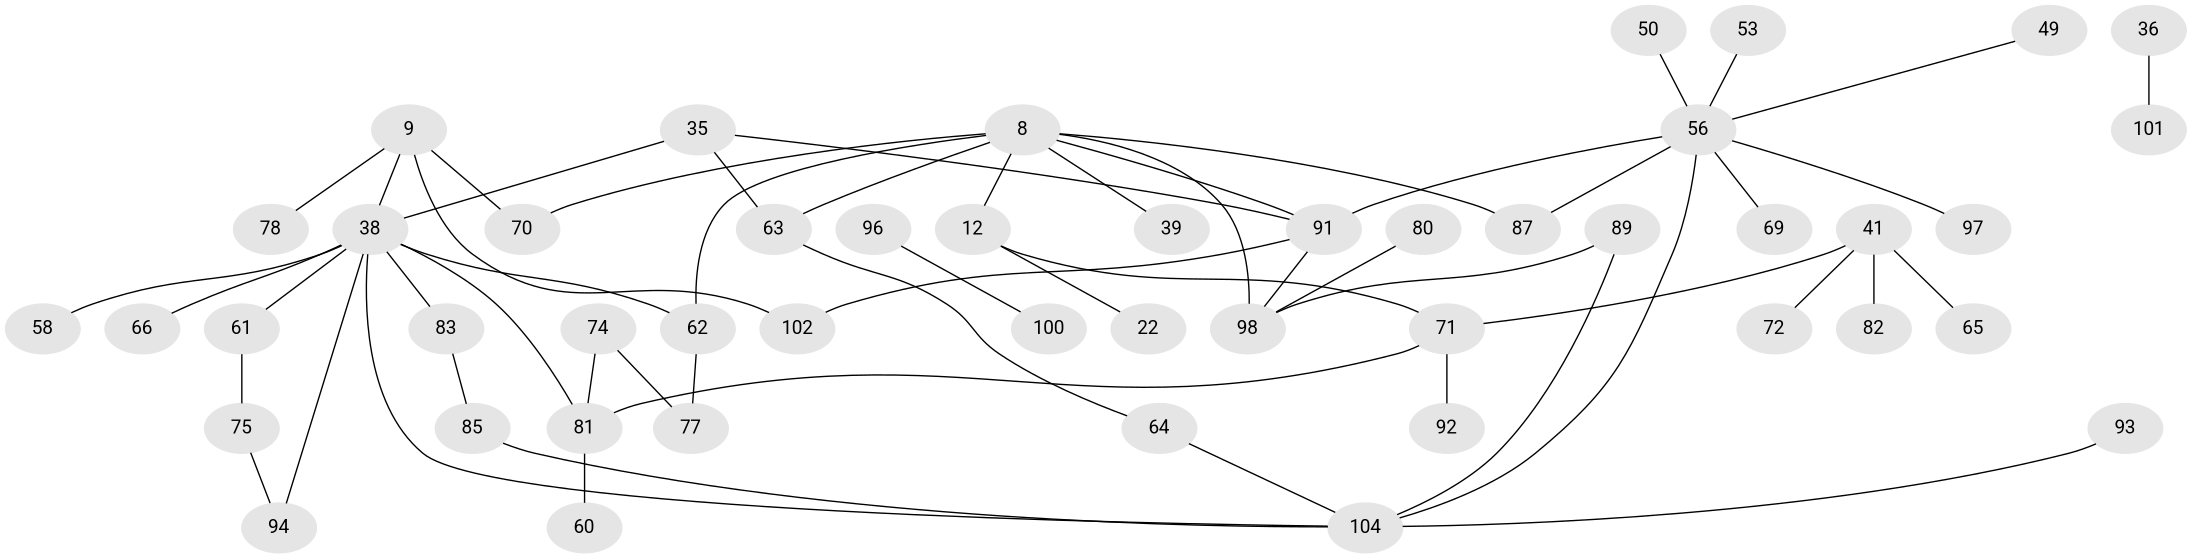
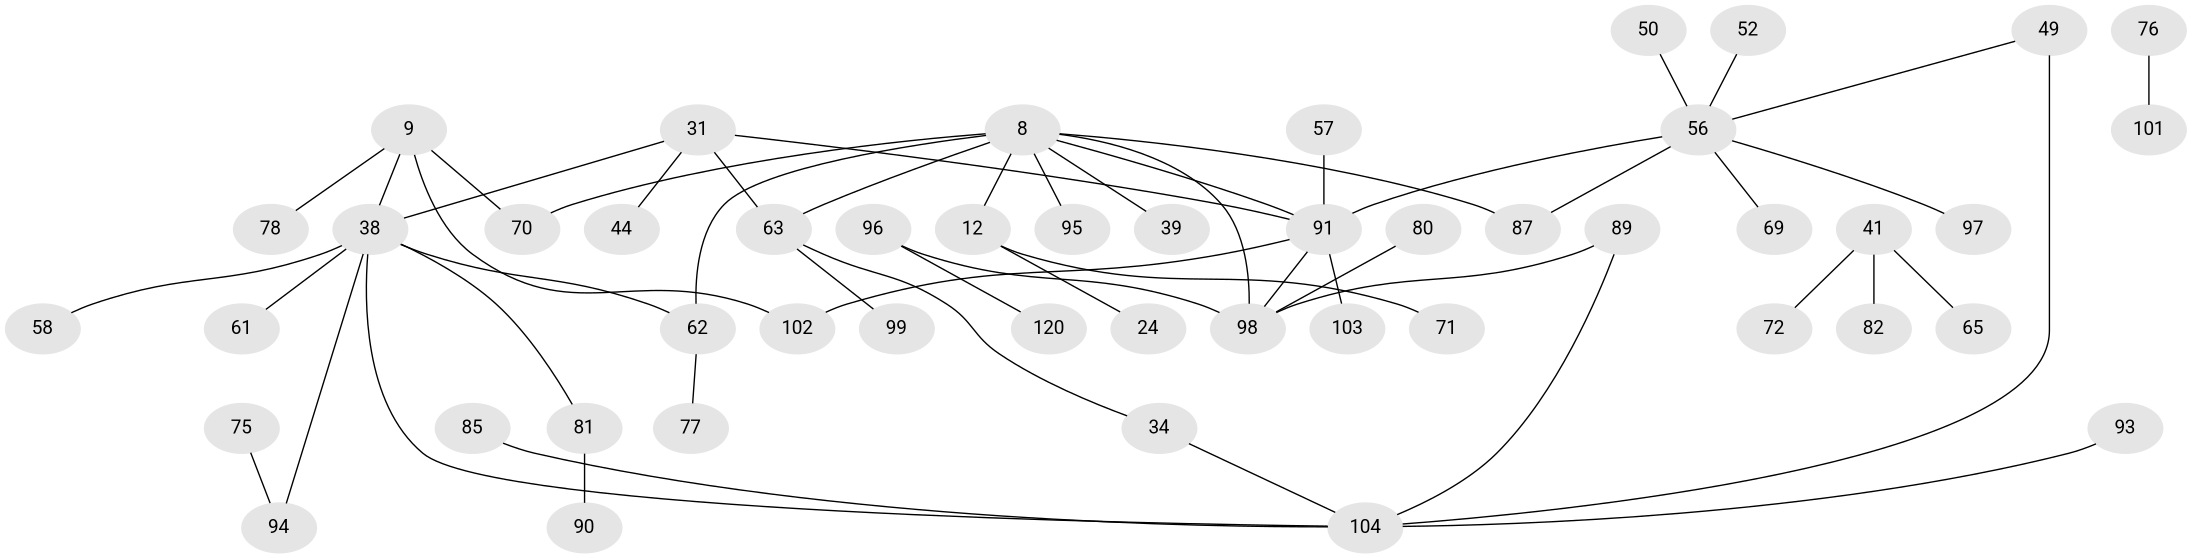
(1748, 30) -> (1748, 30)
(2149, 30) -> (2149, 30)
(698, 130) -> (698, 130)
none -> (1324, 130)
none -> (622, 229)
none -> (1072, 229)
none -> (1085, 281)
(1667, 294) -> none
(142, 329) -> none
(446, 329) -> none
(598, 329) -> none
none -> (897, 329)
(1049, 329) -> (1049, 329)
(1148, 329) -> (1148, 329)
none -> (1347, 329)
(242, 379) -> none
(1017, 381) -> none
(1605, 384) -> (1884, 448)
(1159, 428) -> (1159, 428)
(1447, 428) -> none
(585, 528) -> (585, 528)
